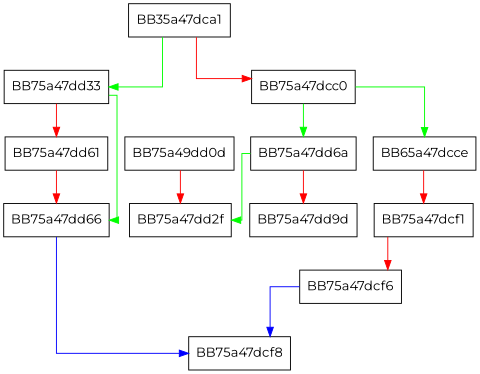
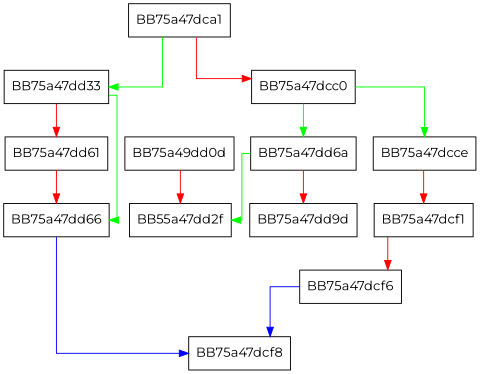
(179, 20) -> (179, 20)
(425, 154) -> (425, 154)
(180, 220) -> (180, 220)
